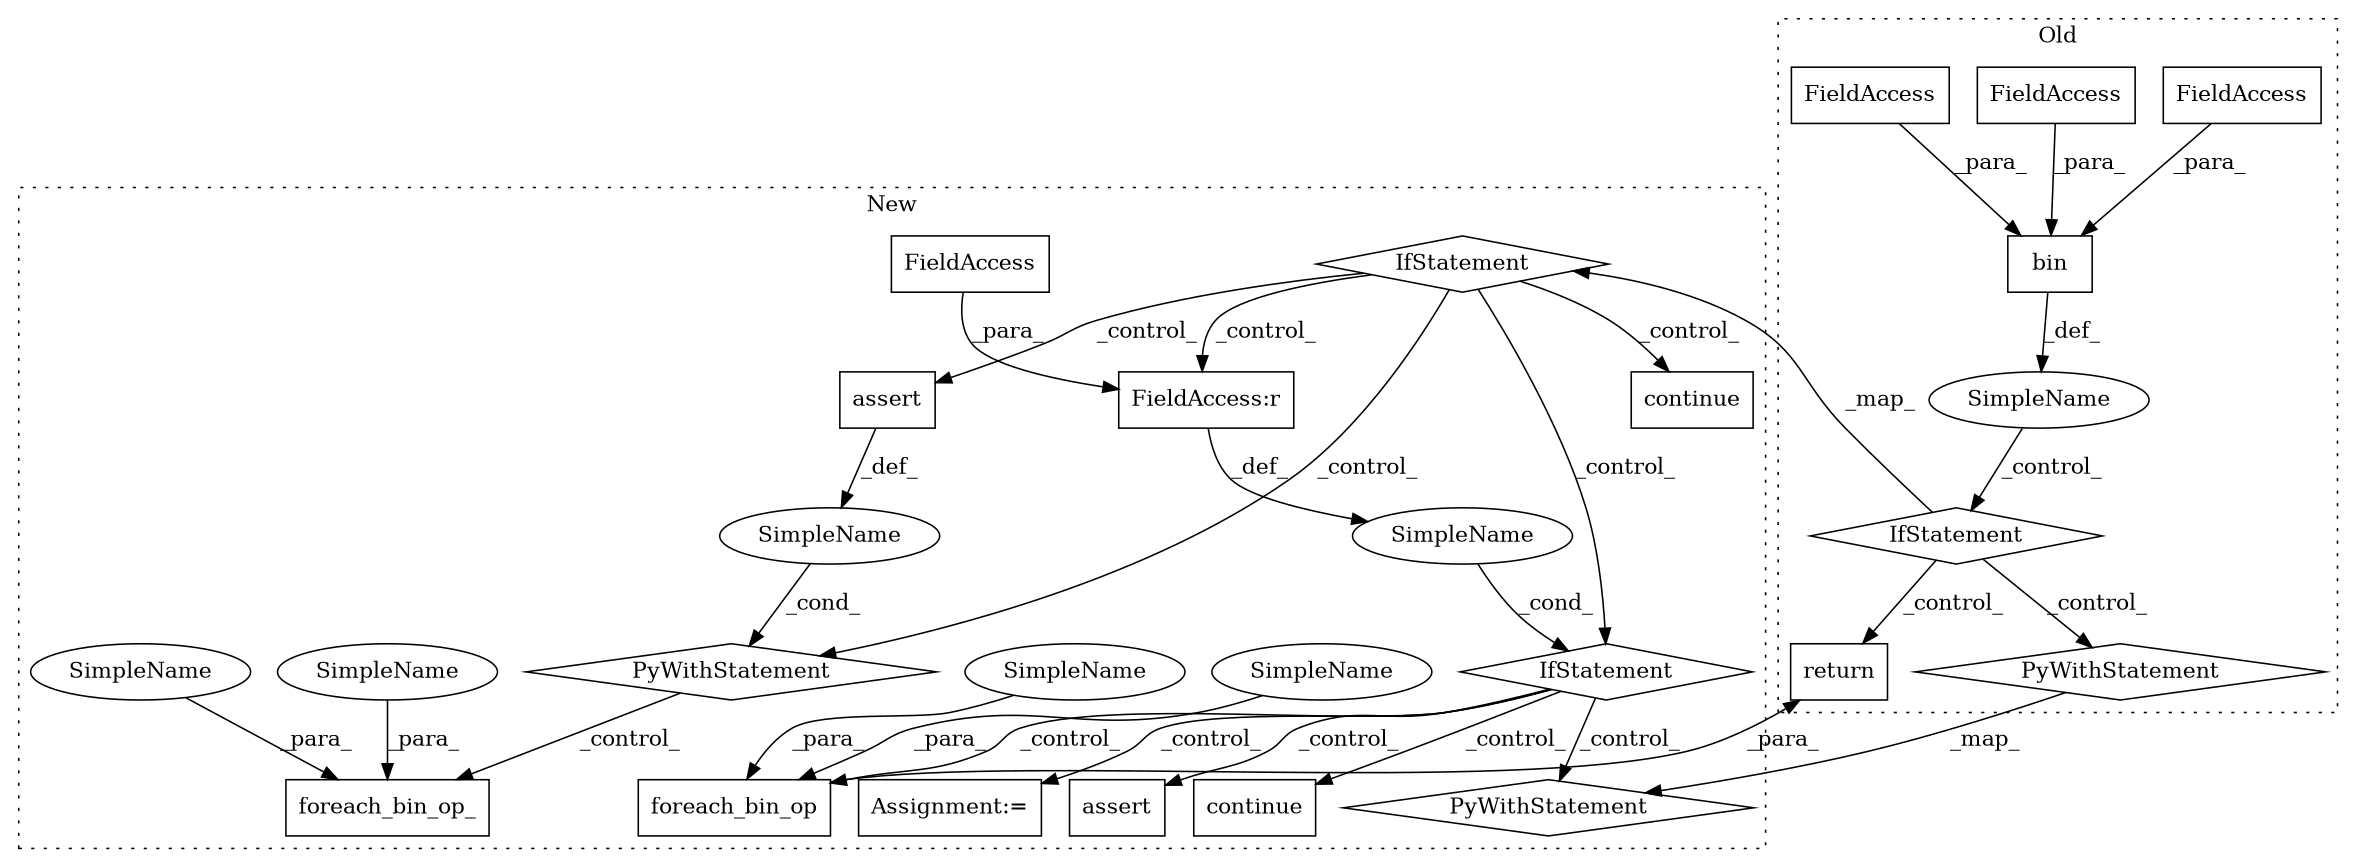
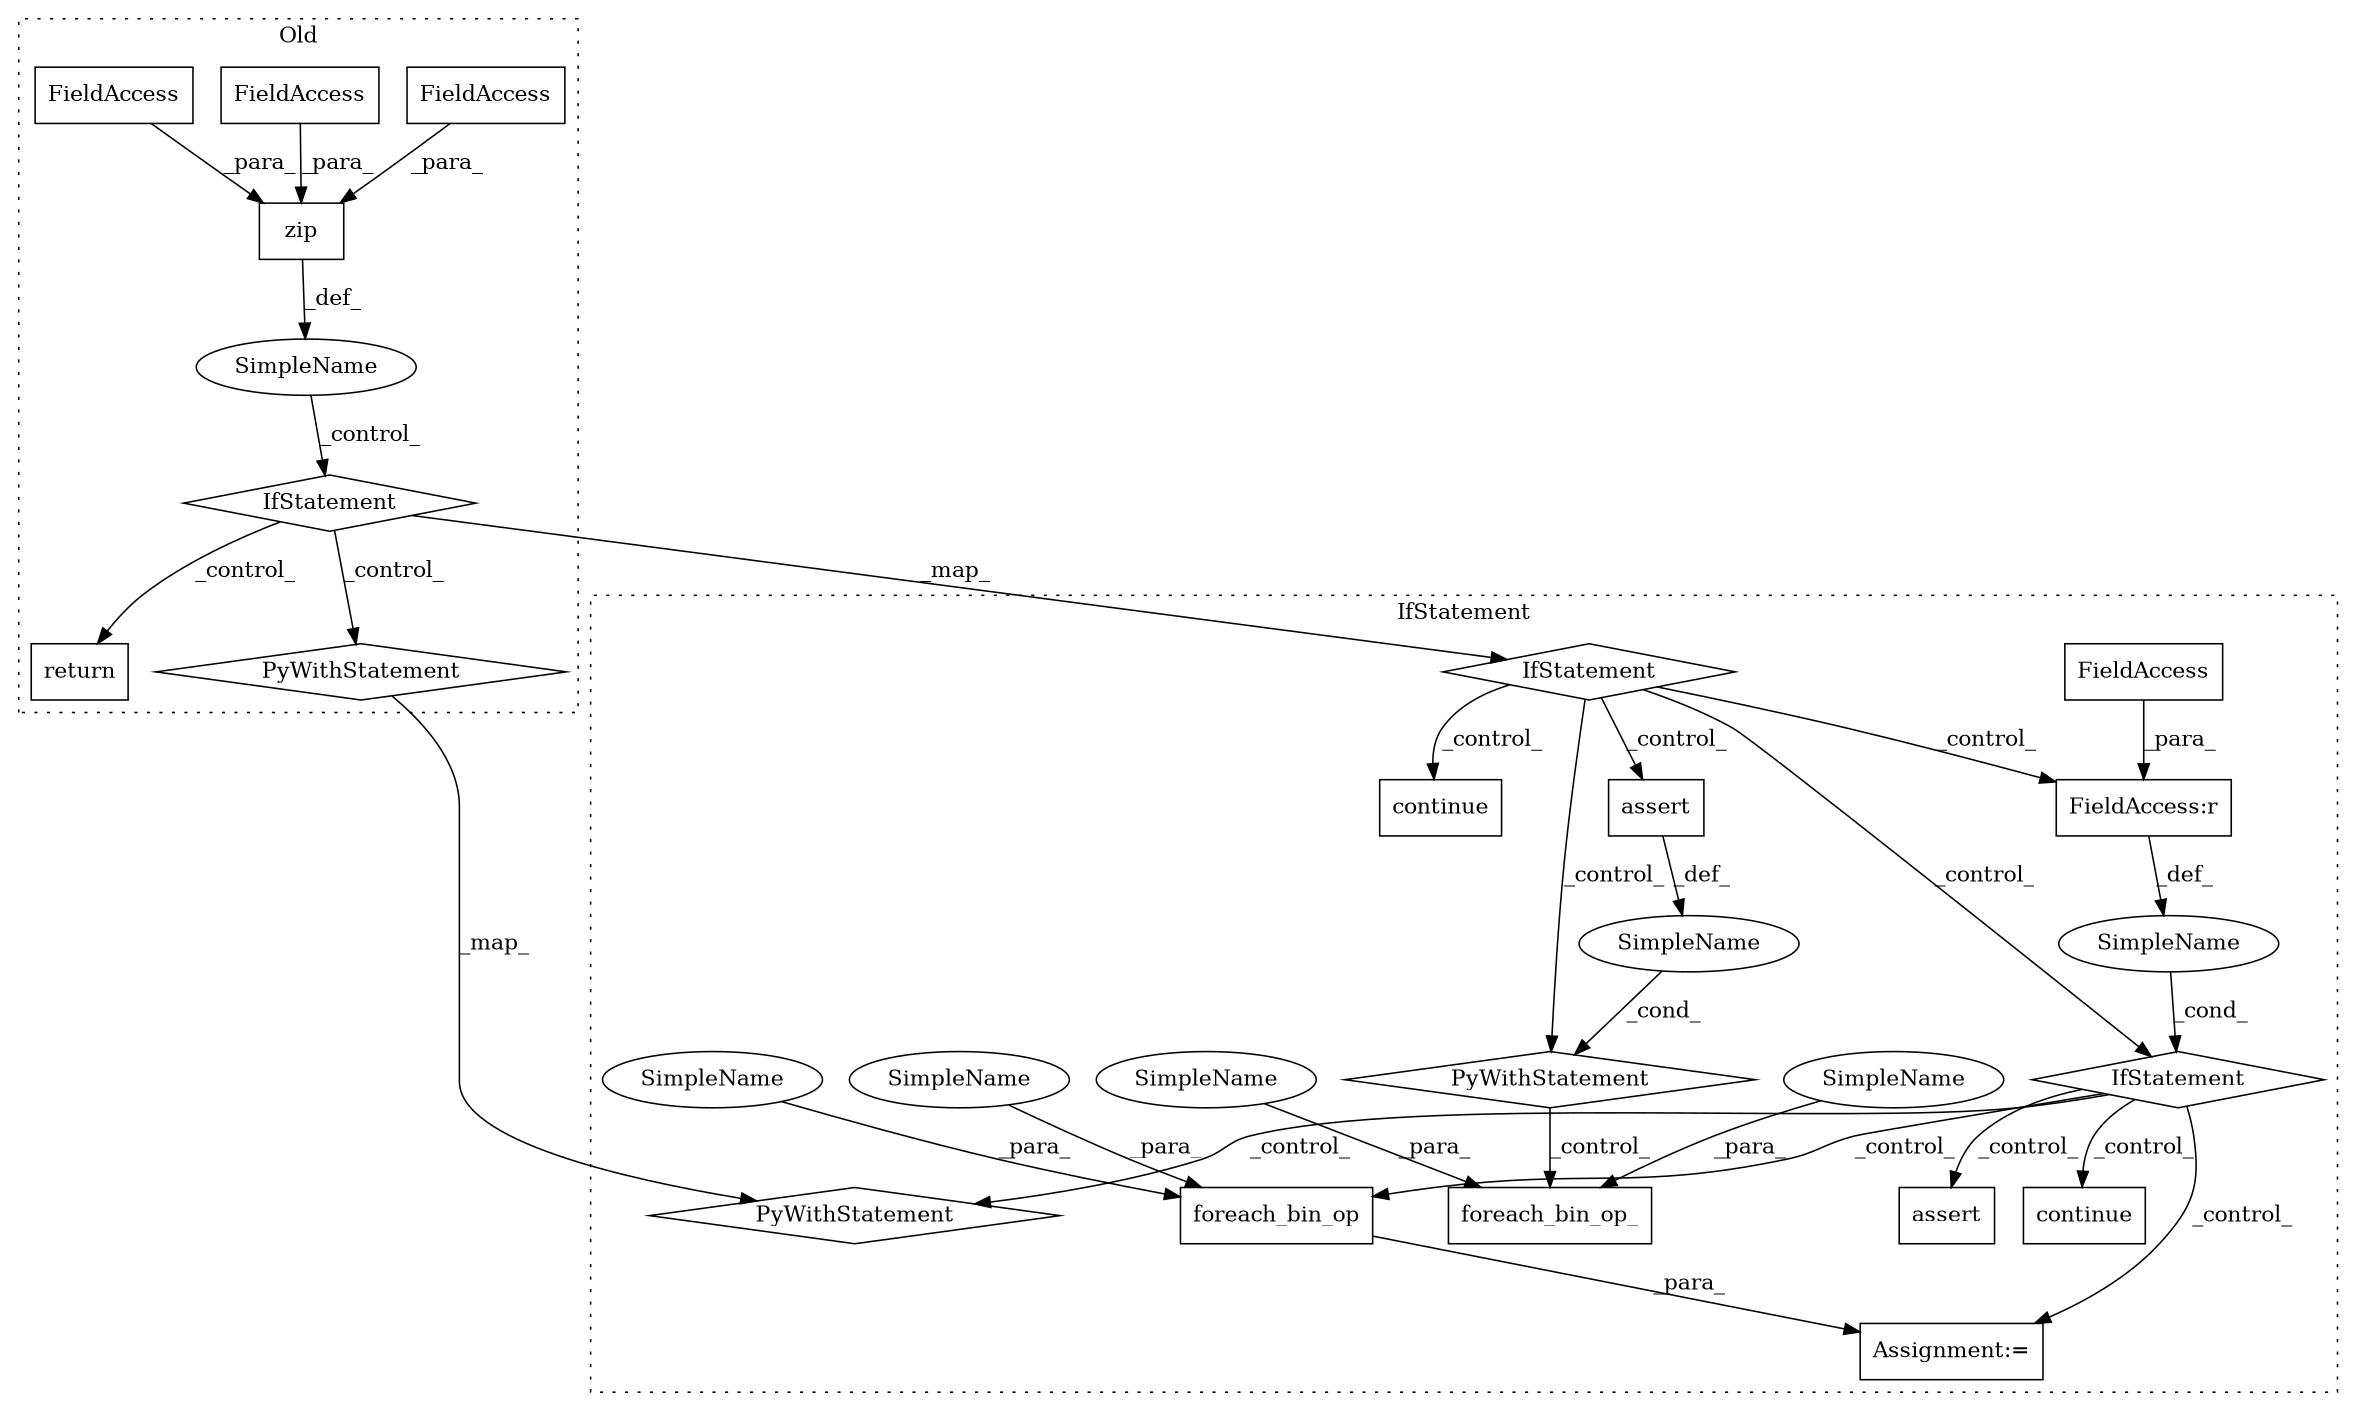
(892, 205) -> (1464, 613)
(2050, 264) -> (302, 231)
(1313, 772) -> (1609, 1283)
